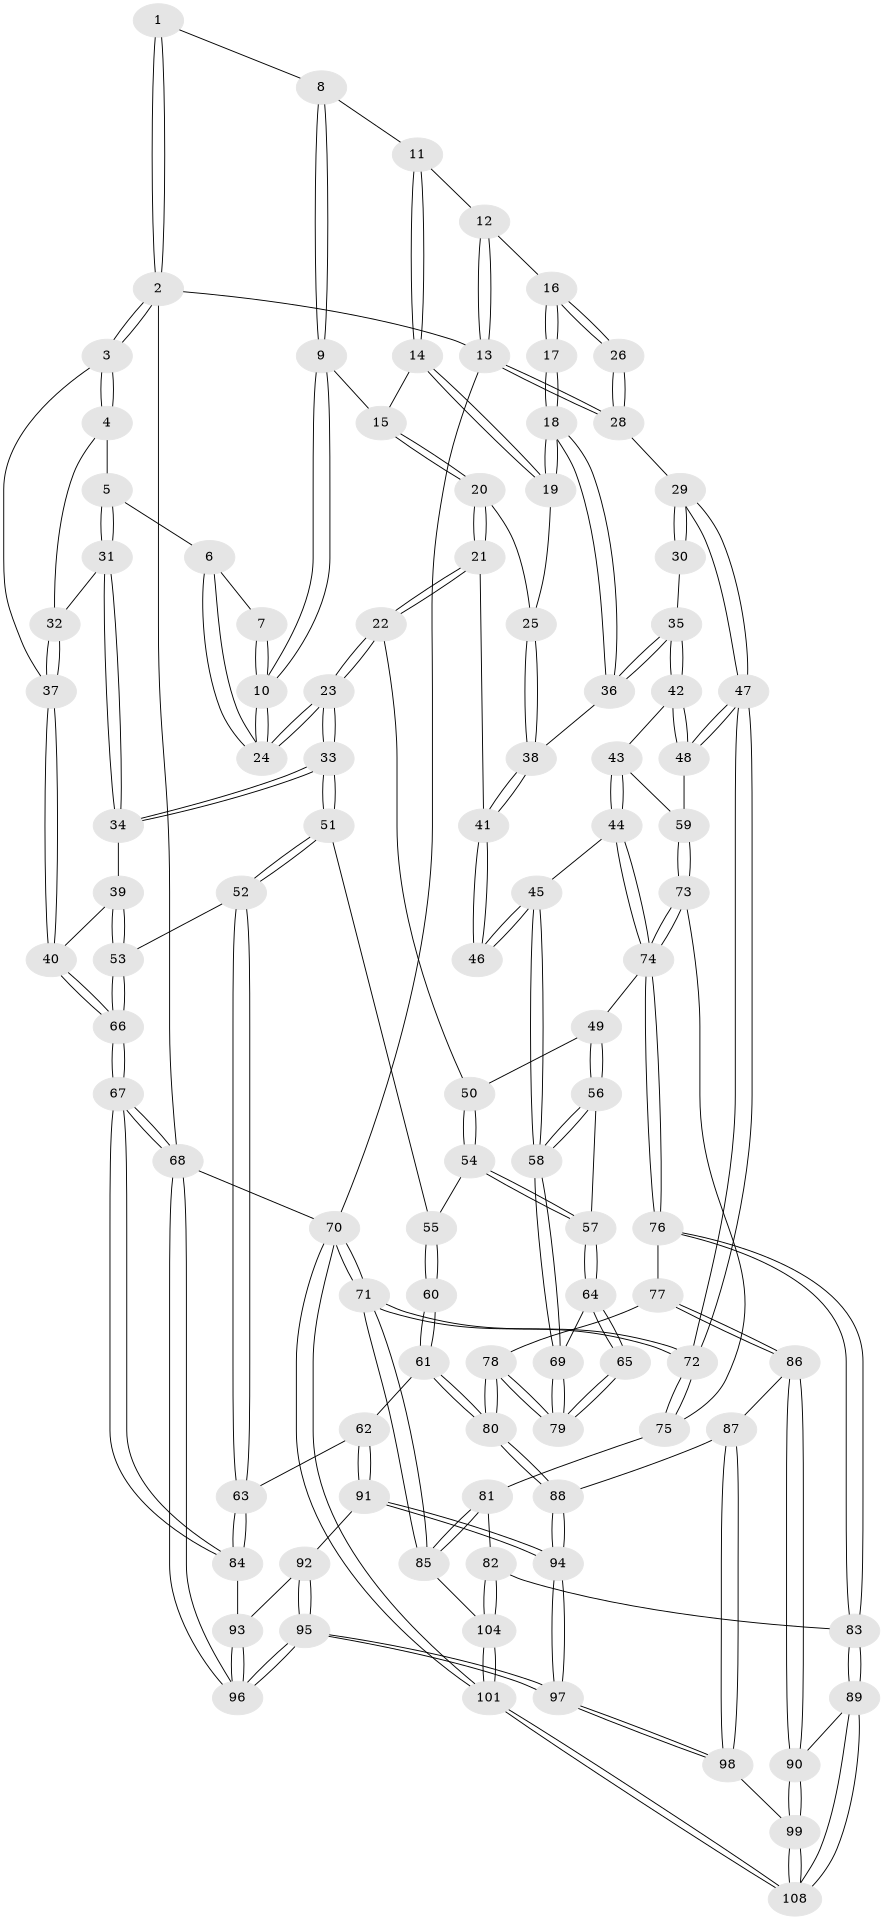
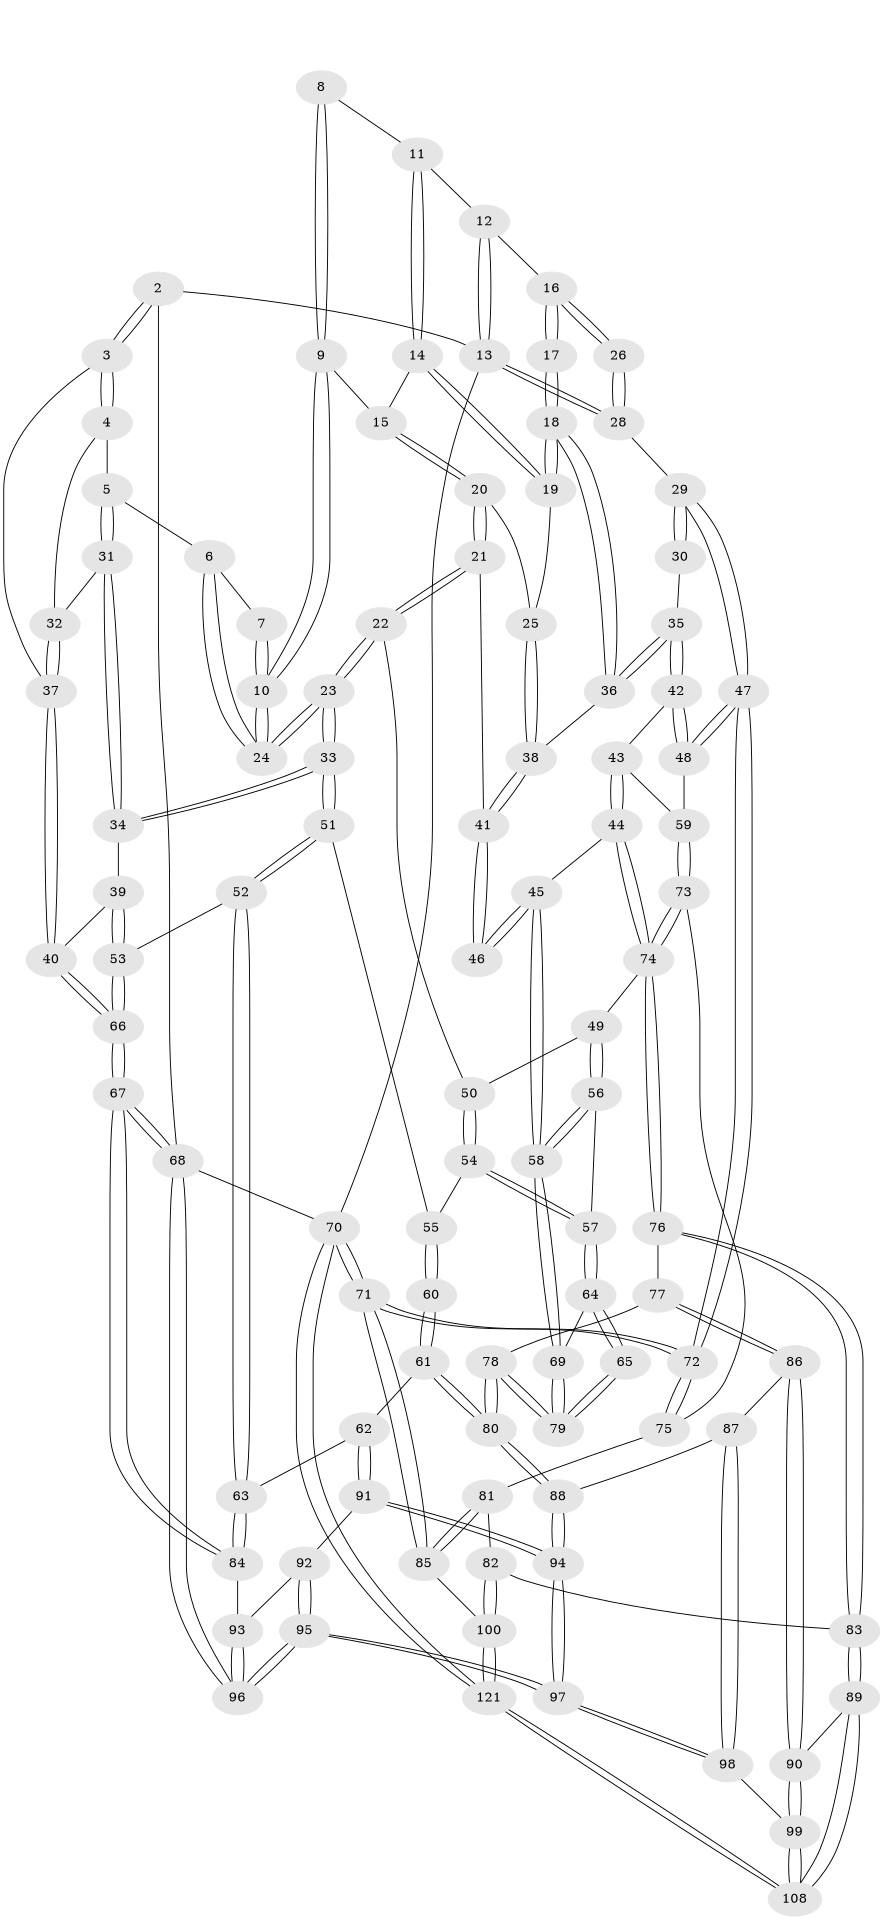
(158, 21) -> none
(489, 1631) -> (489, 1631)
(489, 1698) -> (489, 1698)
